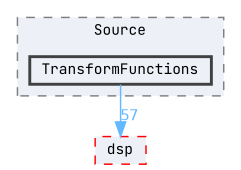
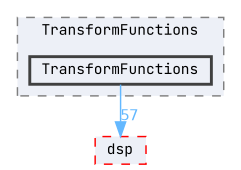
(121, 31) -> (121, 31)
